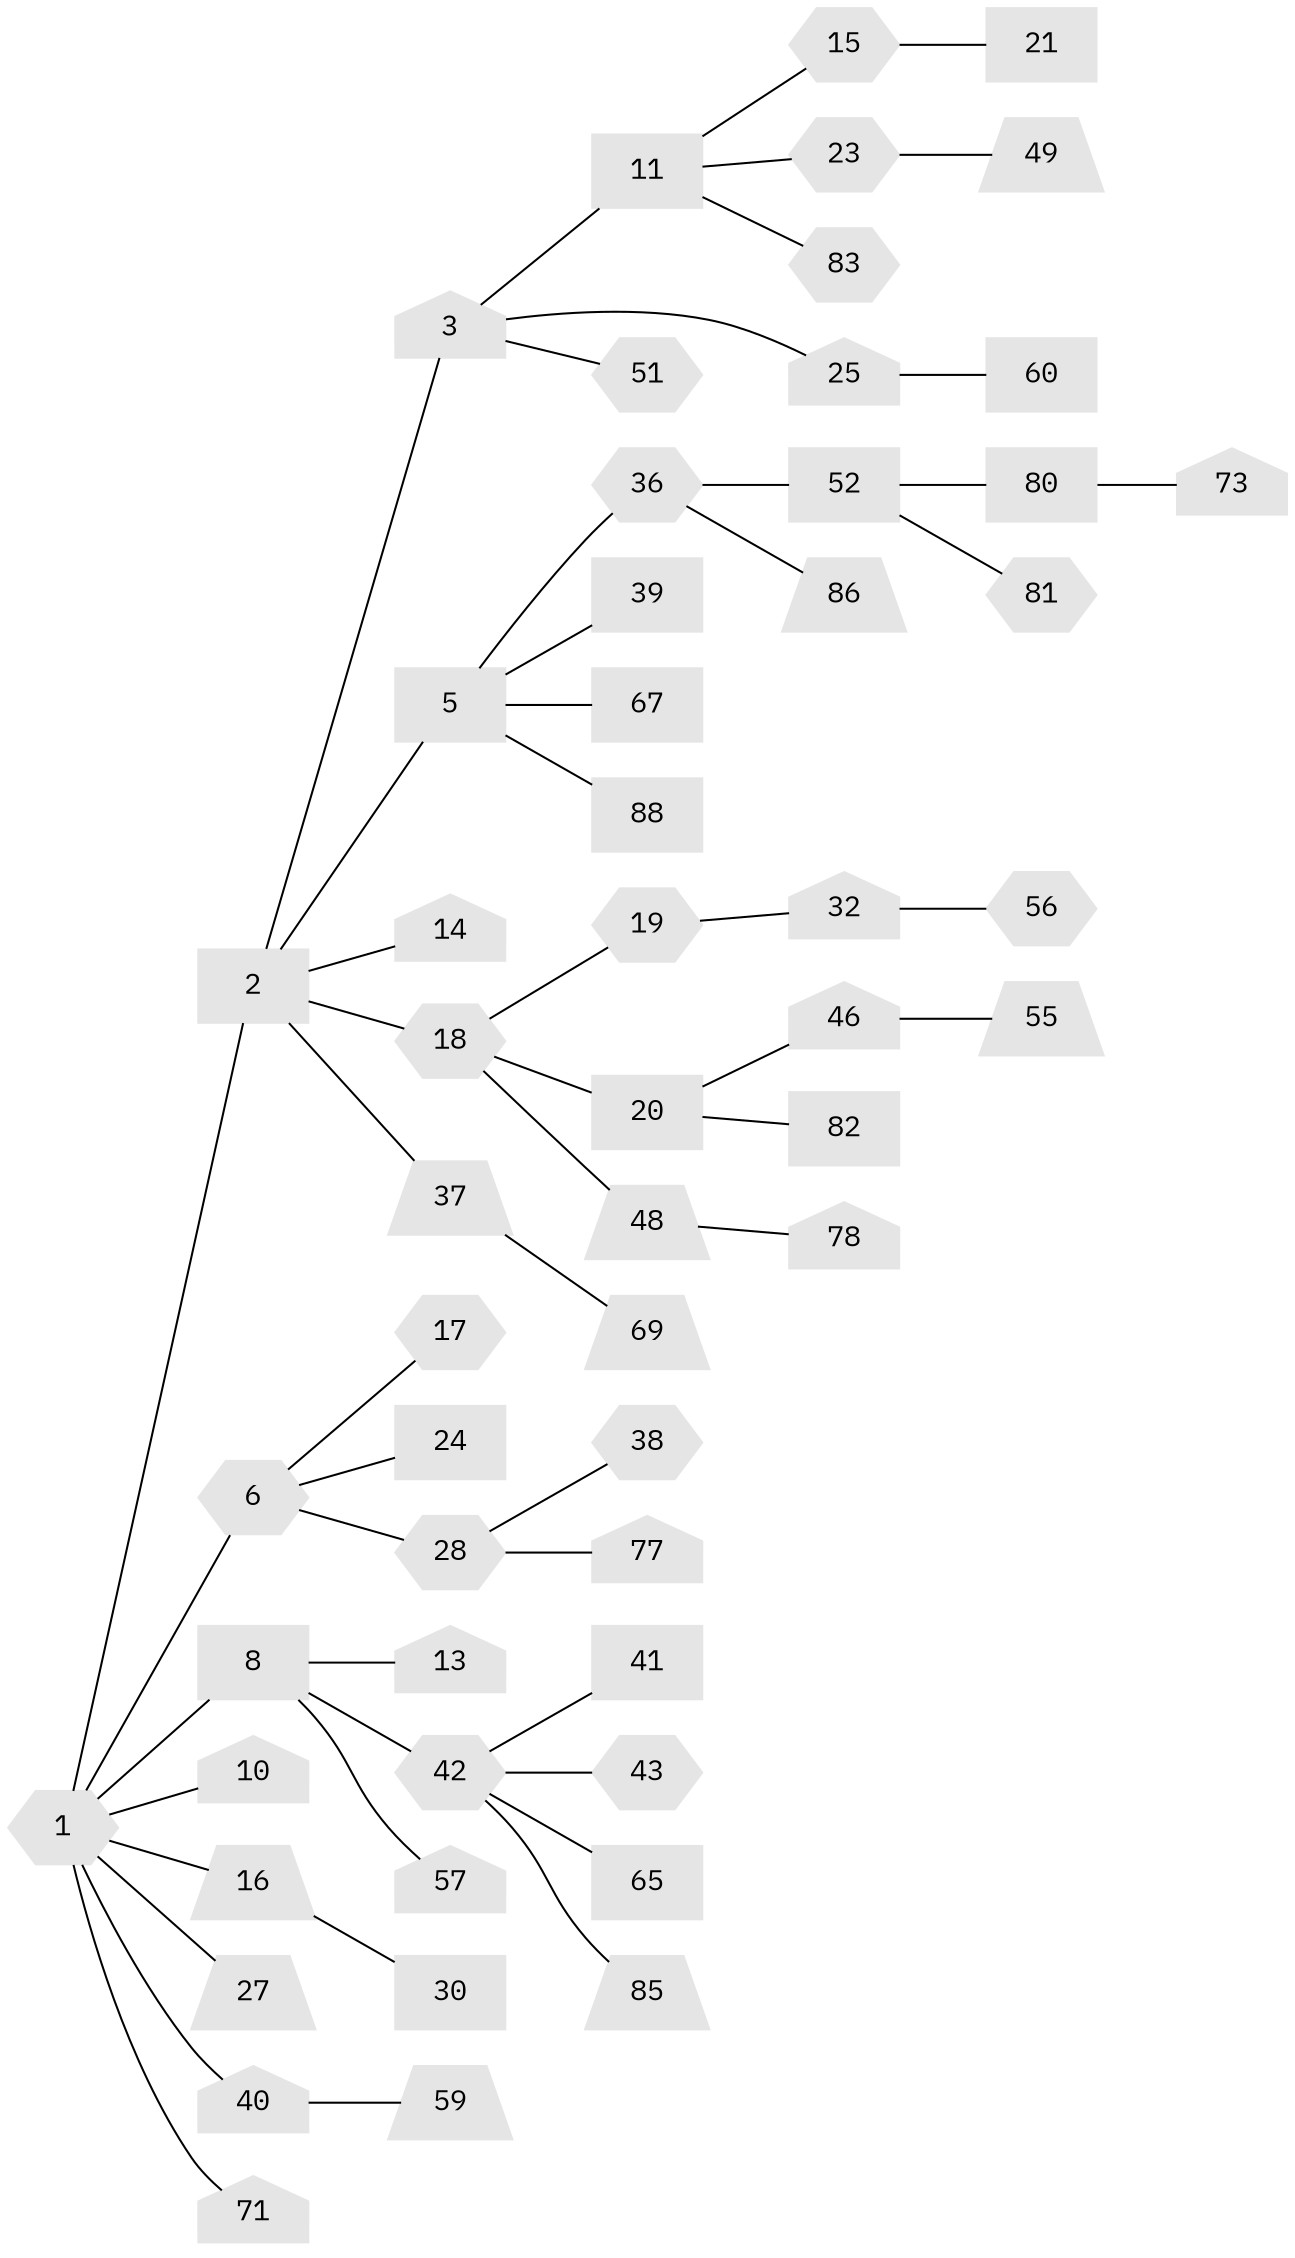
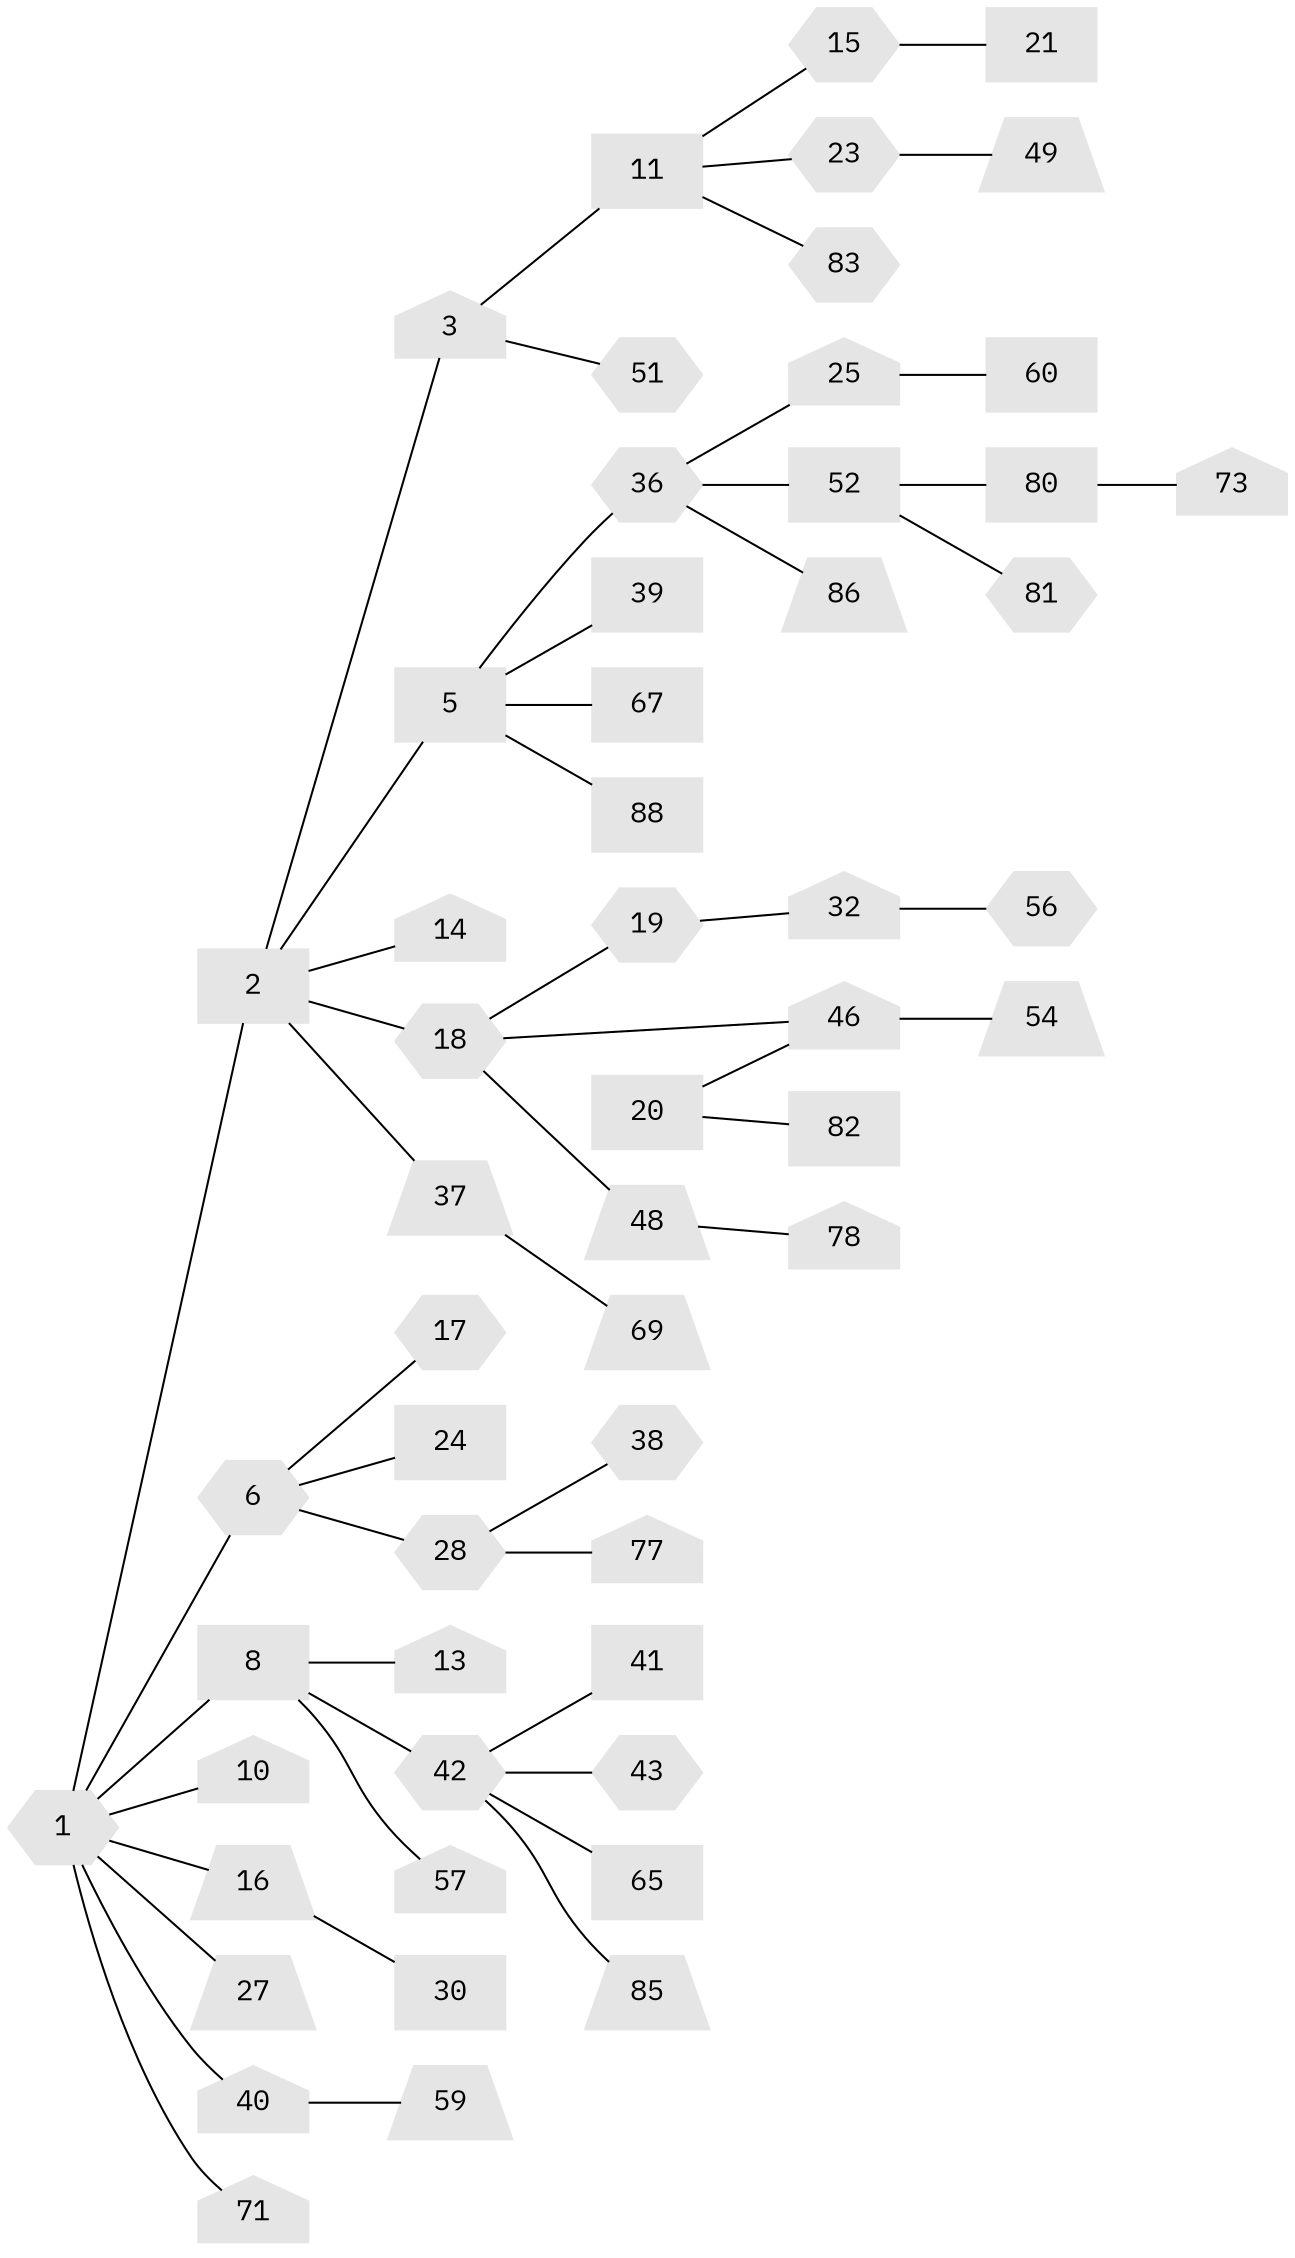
(659, 313) -> (738, 434)
(1041, 1019) -> (1041, 1019)
(543, 1075) -> (646, 1030)
